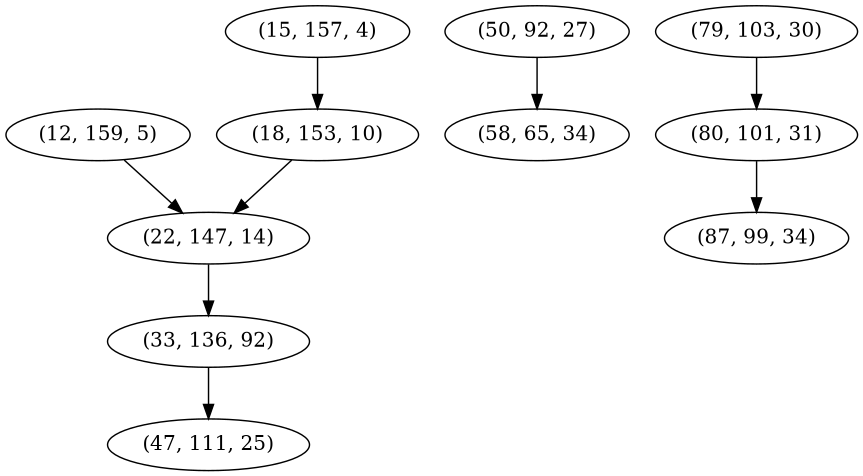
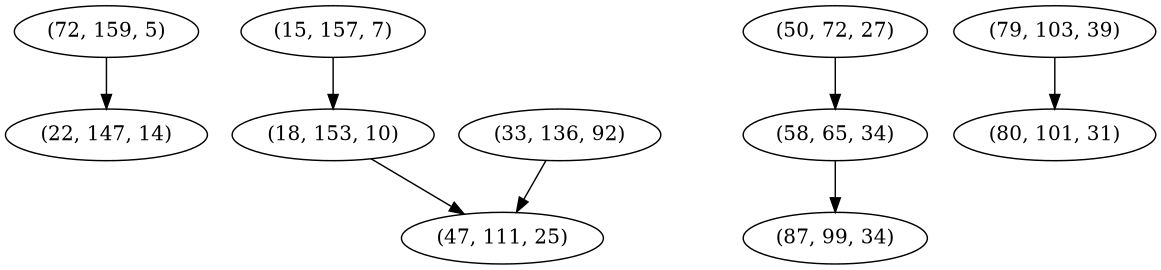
(318, 32) -> (333, 32)
(537, 32) -> (835, 32)
(757, 32) -> (1055, 32)
(98, 135) -> (106, 32)
(757, 179) -> (835, 179)
(268, 182) -> (411, 183)
(209, 283) -> none
